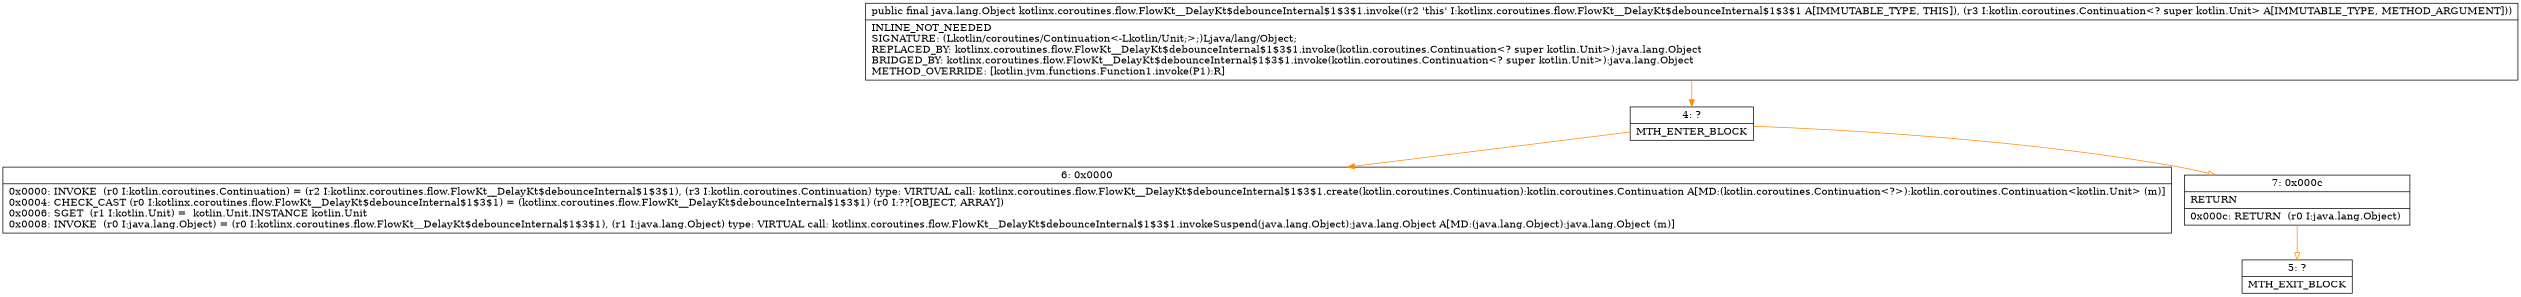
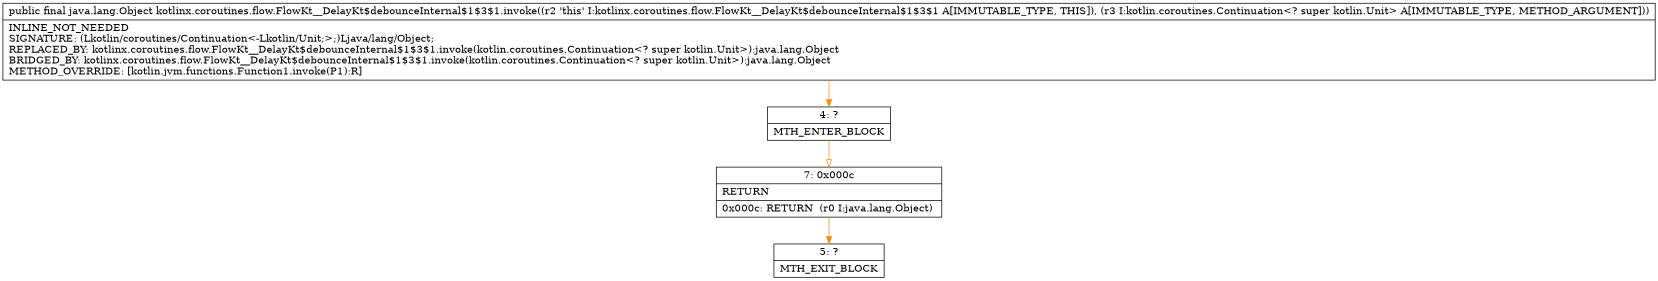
(1087, 200) -> none
(2297, 239) -> (829, 227)
